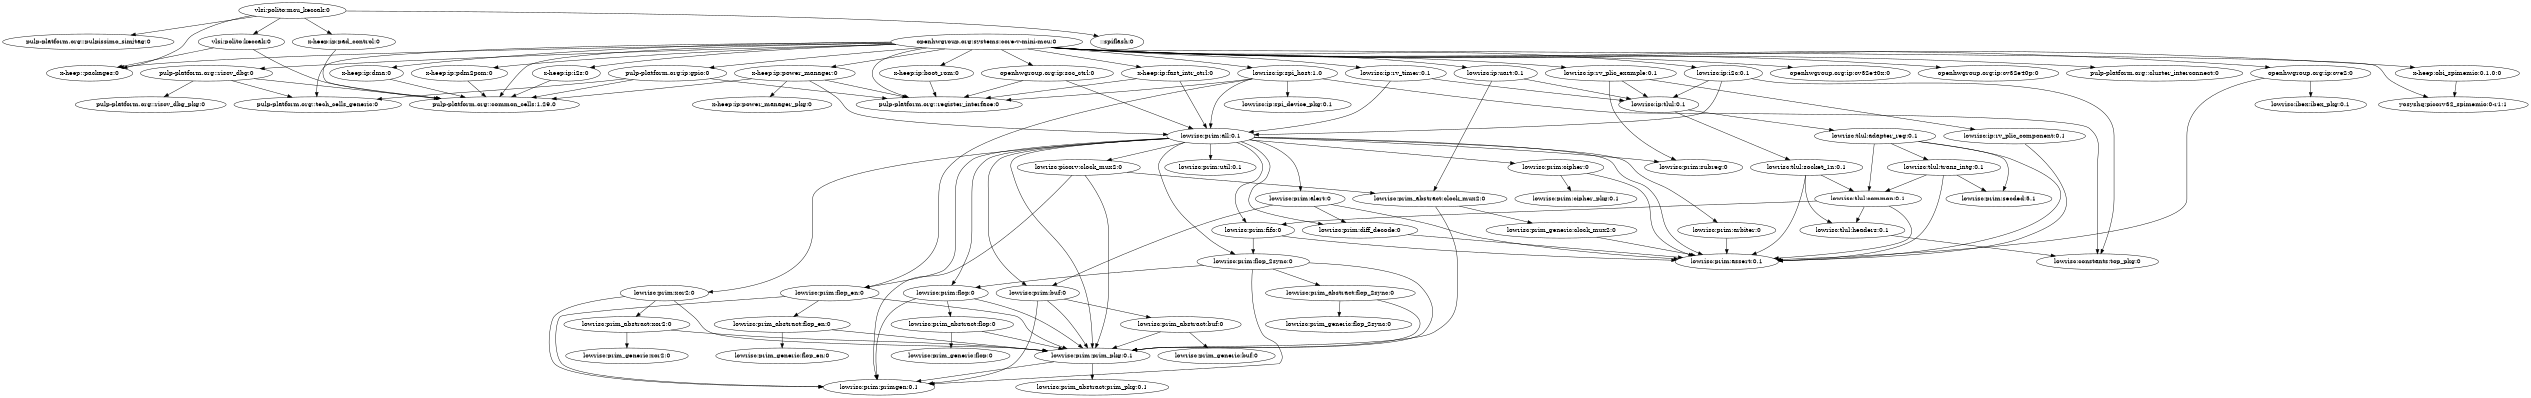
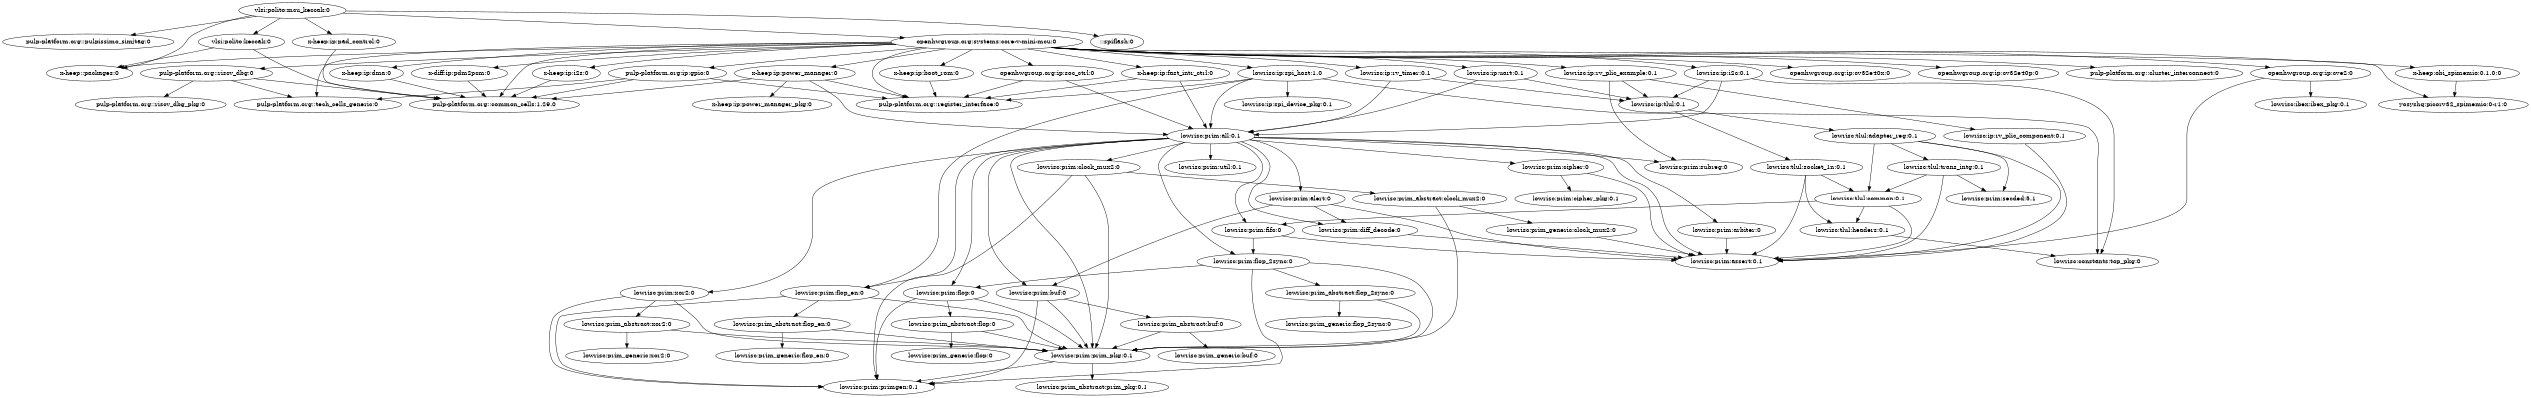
none -> (621, 25)
(459, 73) -> (459, 73)
(2453, 105) -> (2453, 105)
(1464, 134) -> (1367, 113)
(1079, 167) -> (1079, 167)
